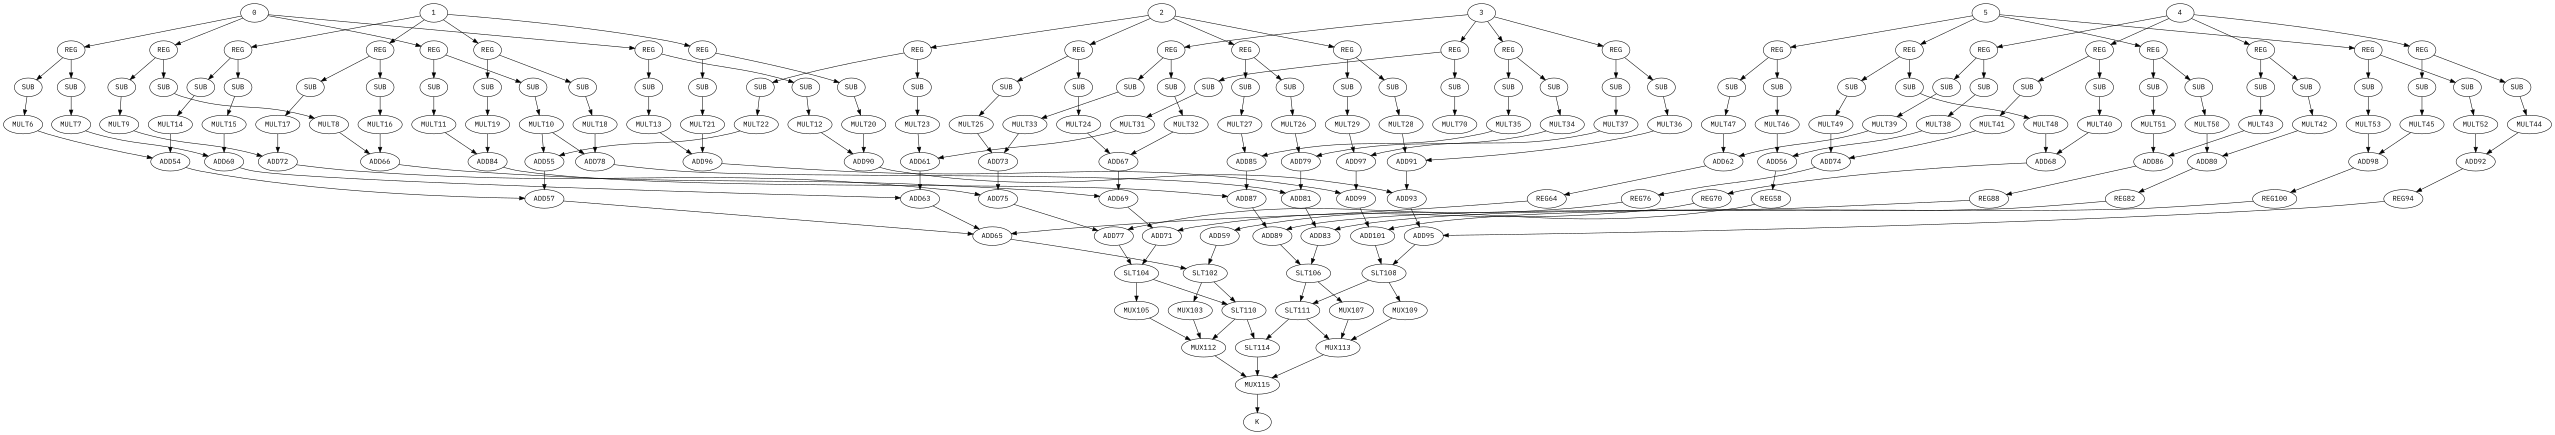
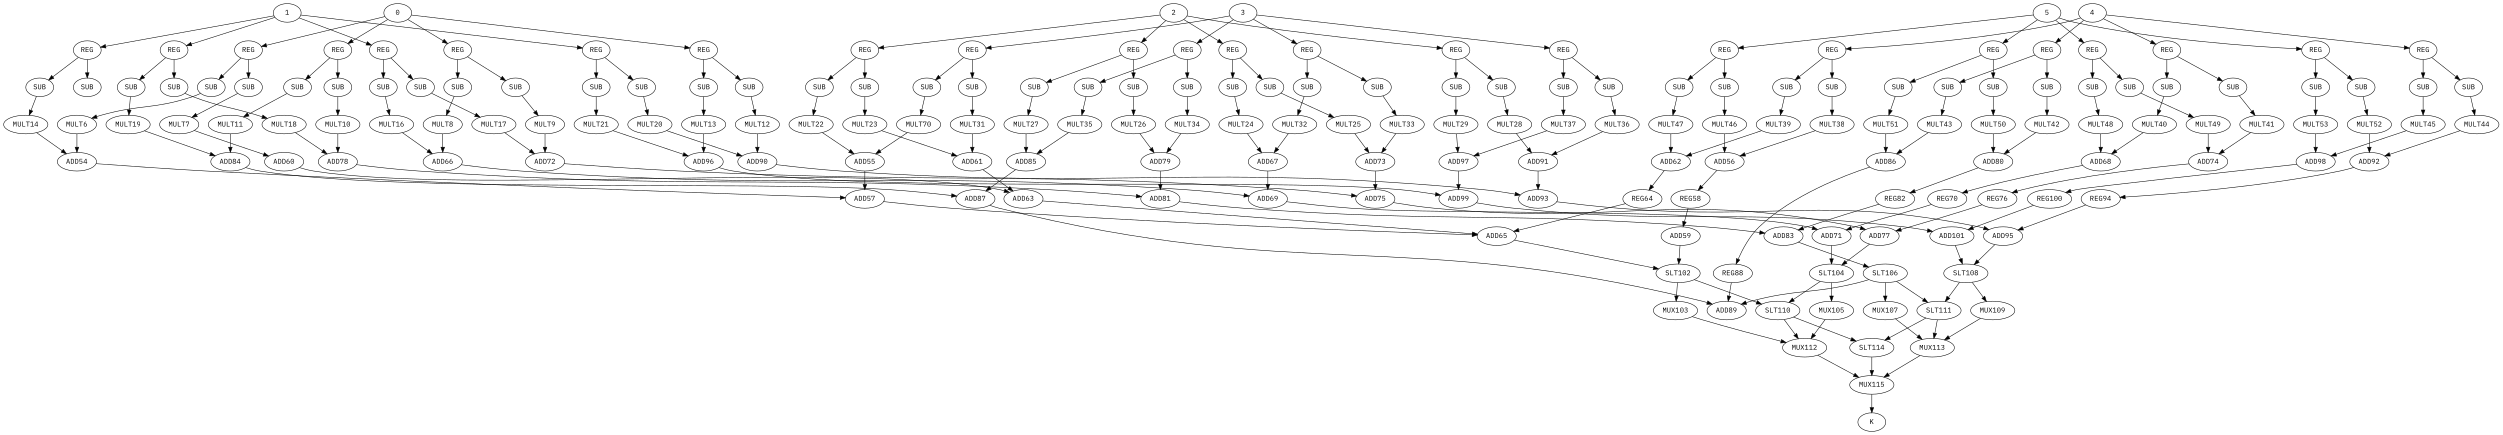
(224, 125) -> none
(543, 141) -> (894, 142)
(1289, 253) -> (1814, 291)
